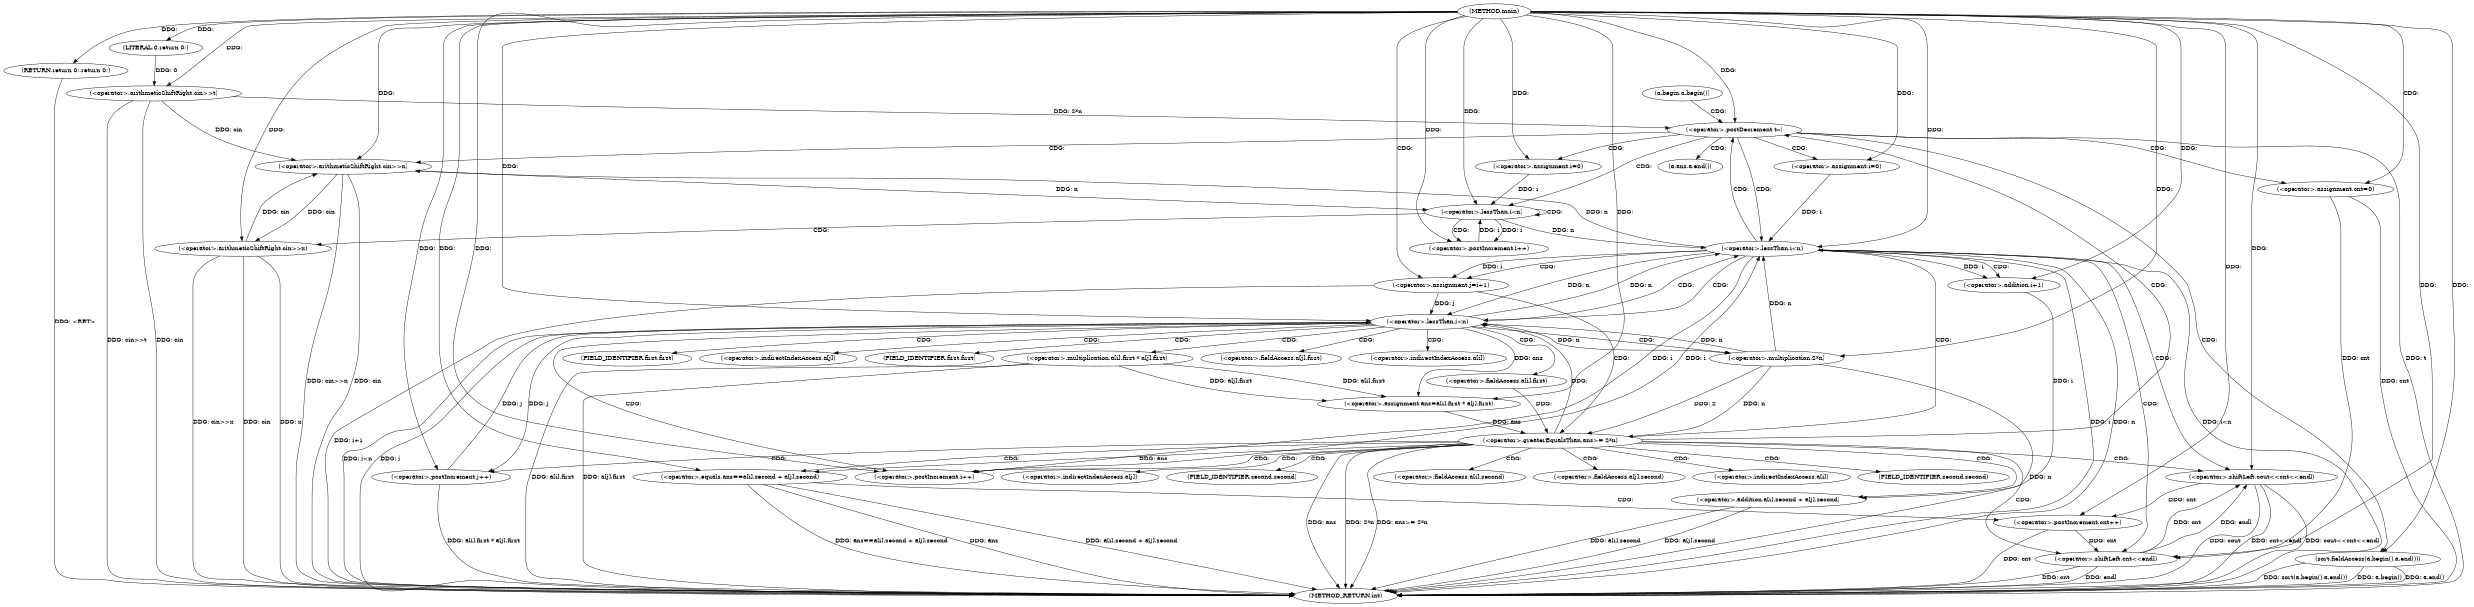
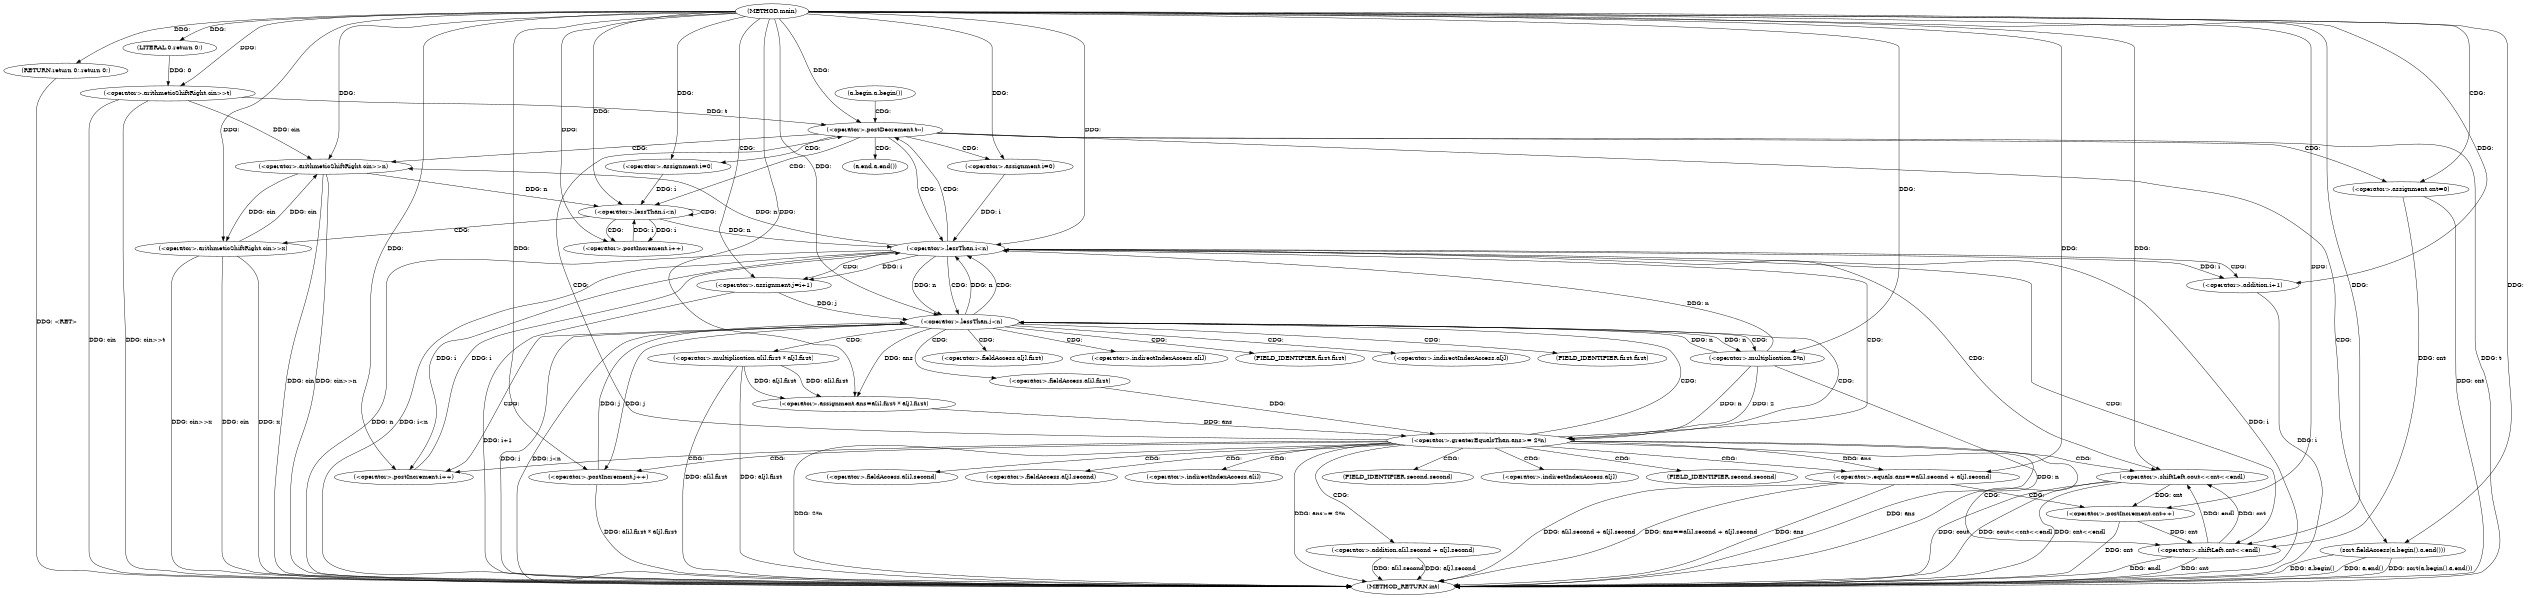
(1068, 112) -> (717, 112)
(1690, 167) -> (875, 167)
(1597, 328) -> (1750, 336)
(1581, 381) -> (1690, 381)
(2046, 465) -> (2284, 564)
